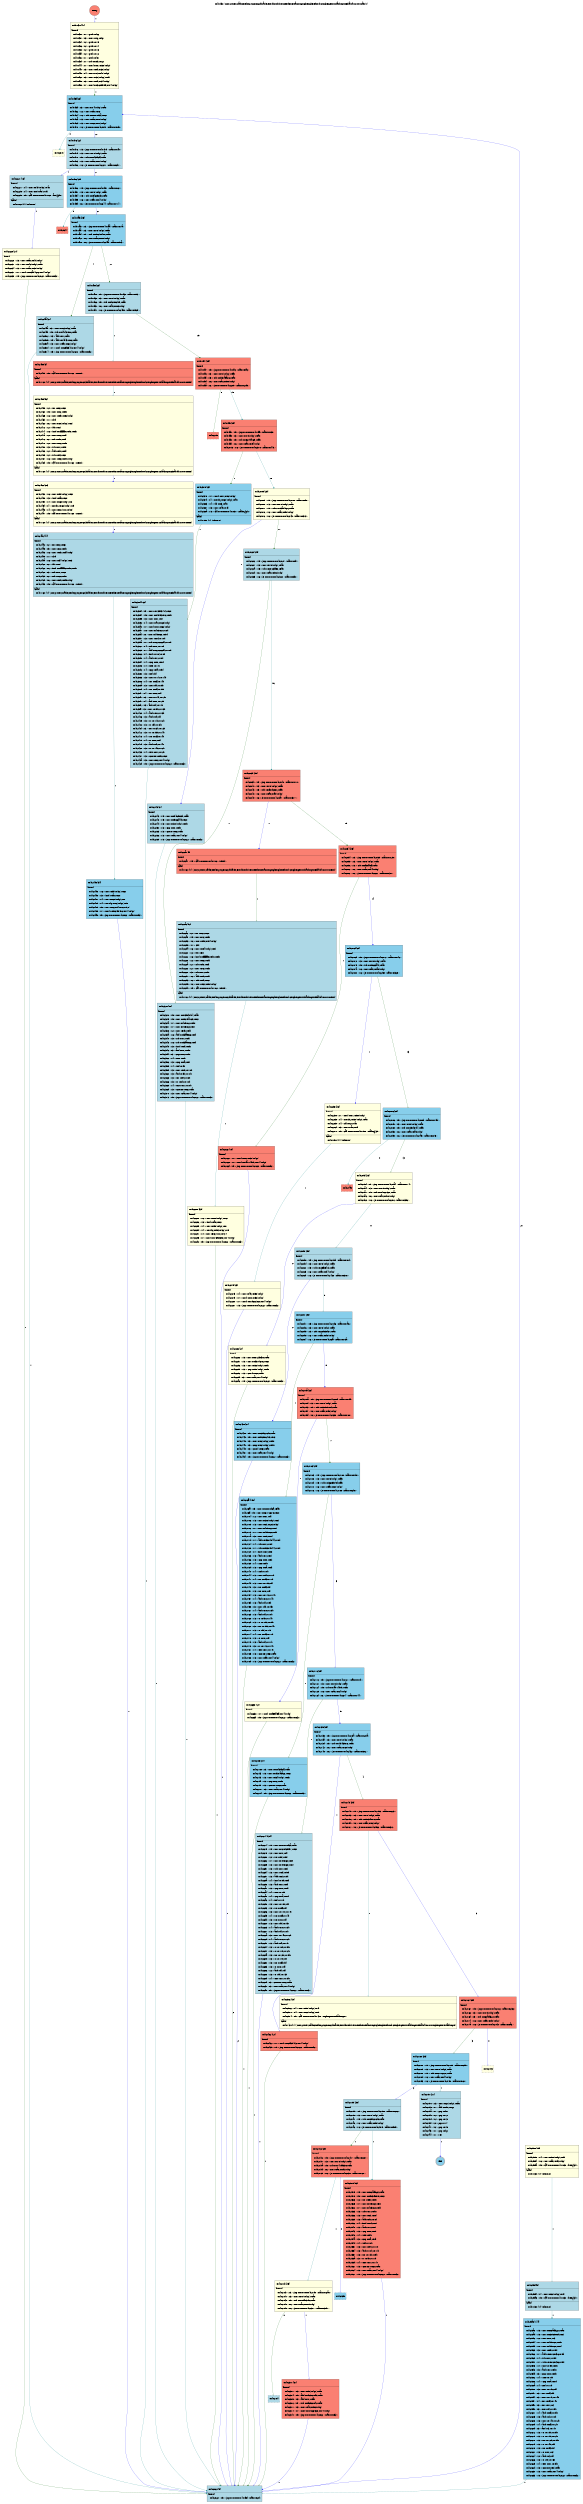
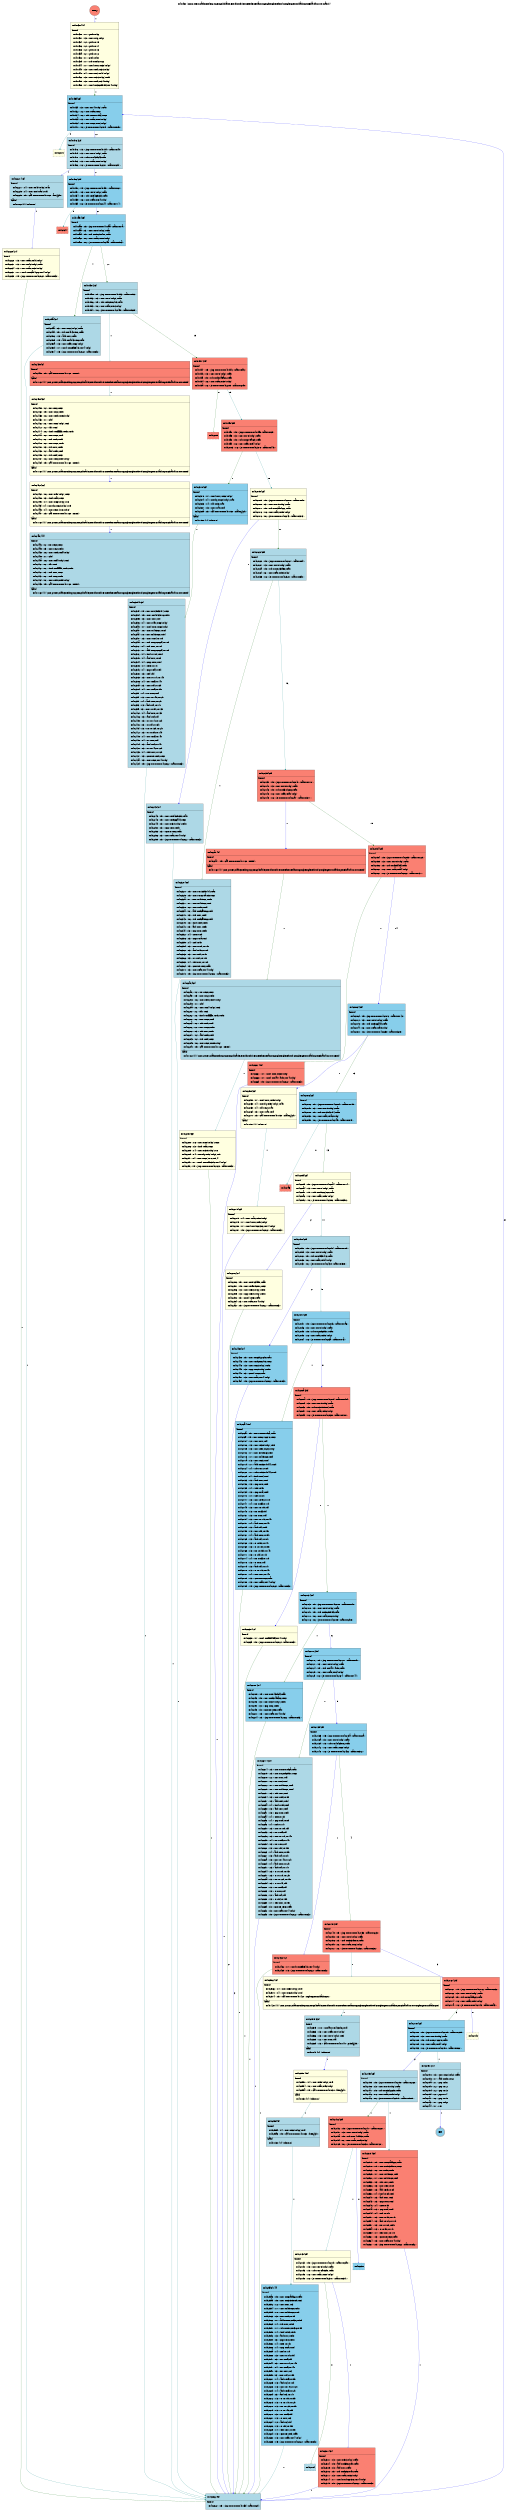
(115, 899) -> none
none -> (332, 2036)
